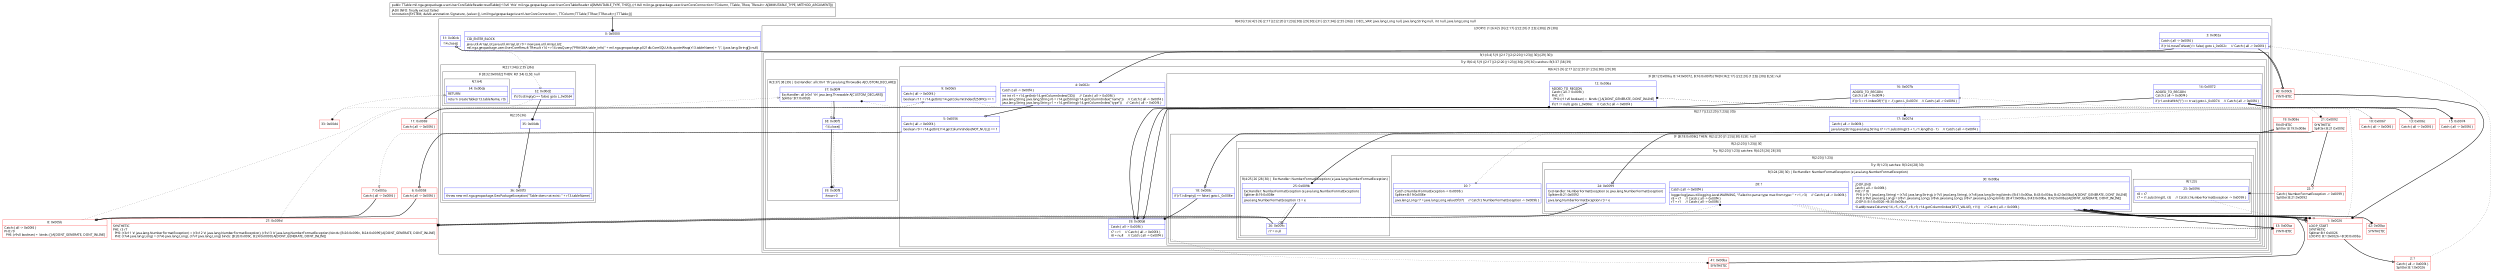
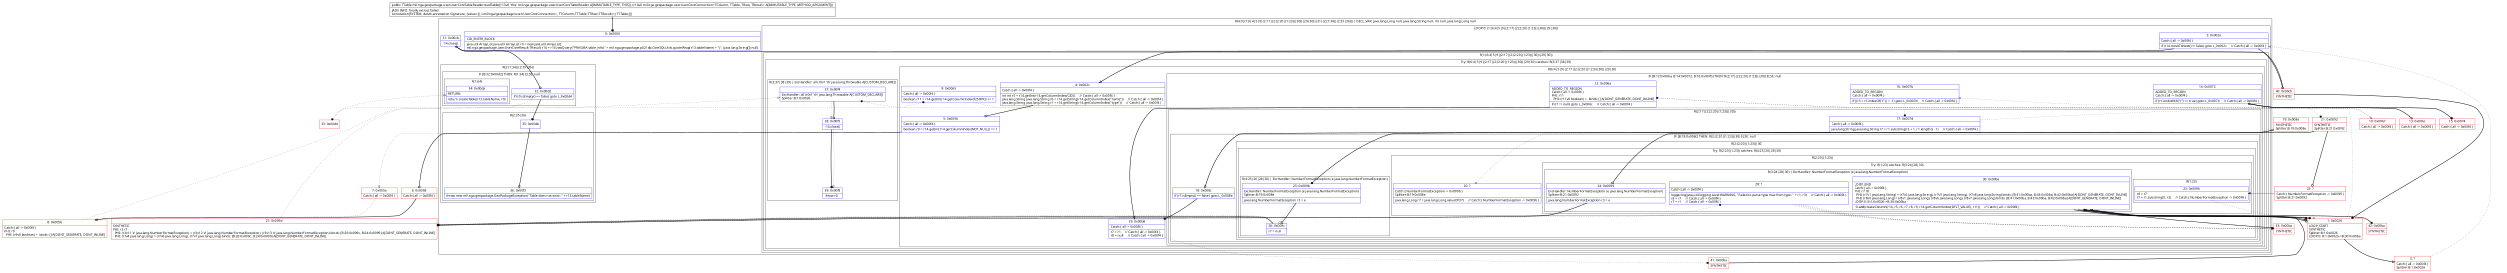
(510, 53) -> (510, 53)
(1451, 107) -> none
(1605, 108) -> none
(386, 113) -> (386, 113)
(419, 124) -> none
(240, 218) -> (240, 218)
